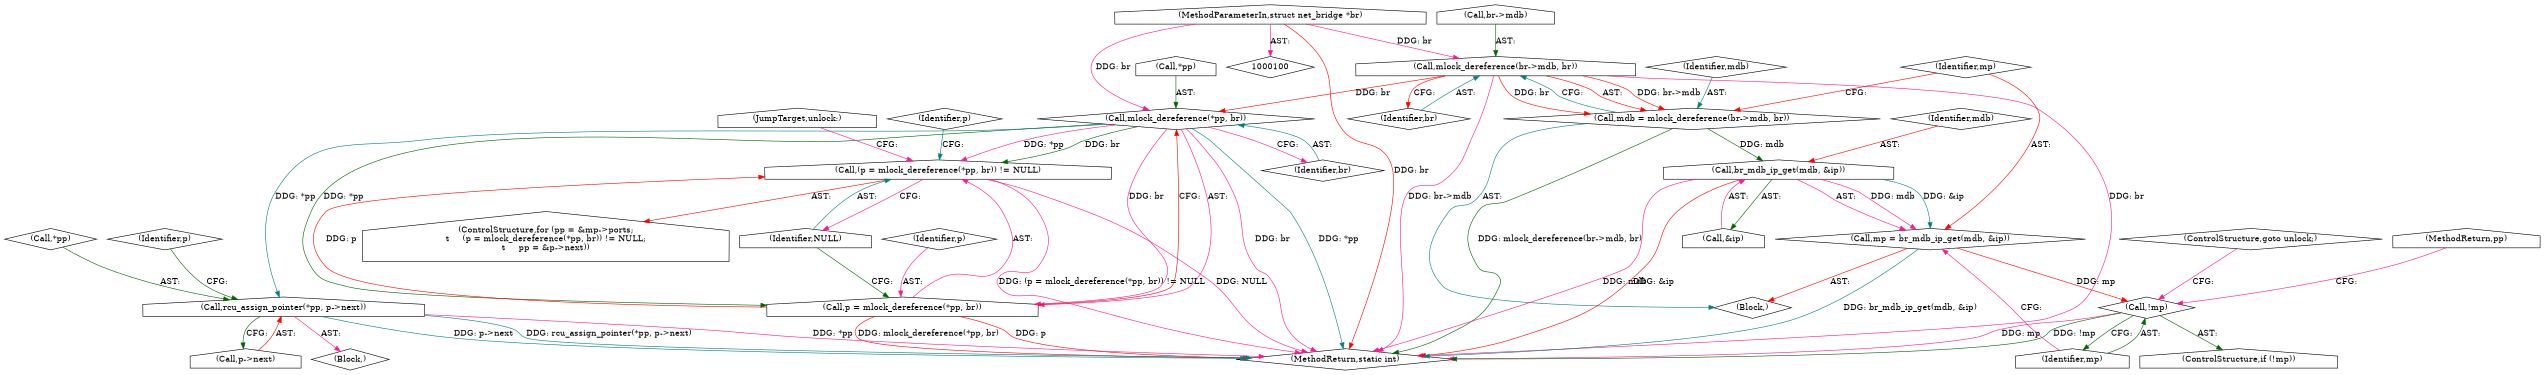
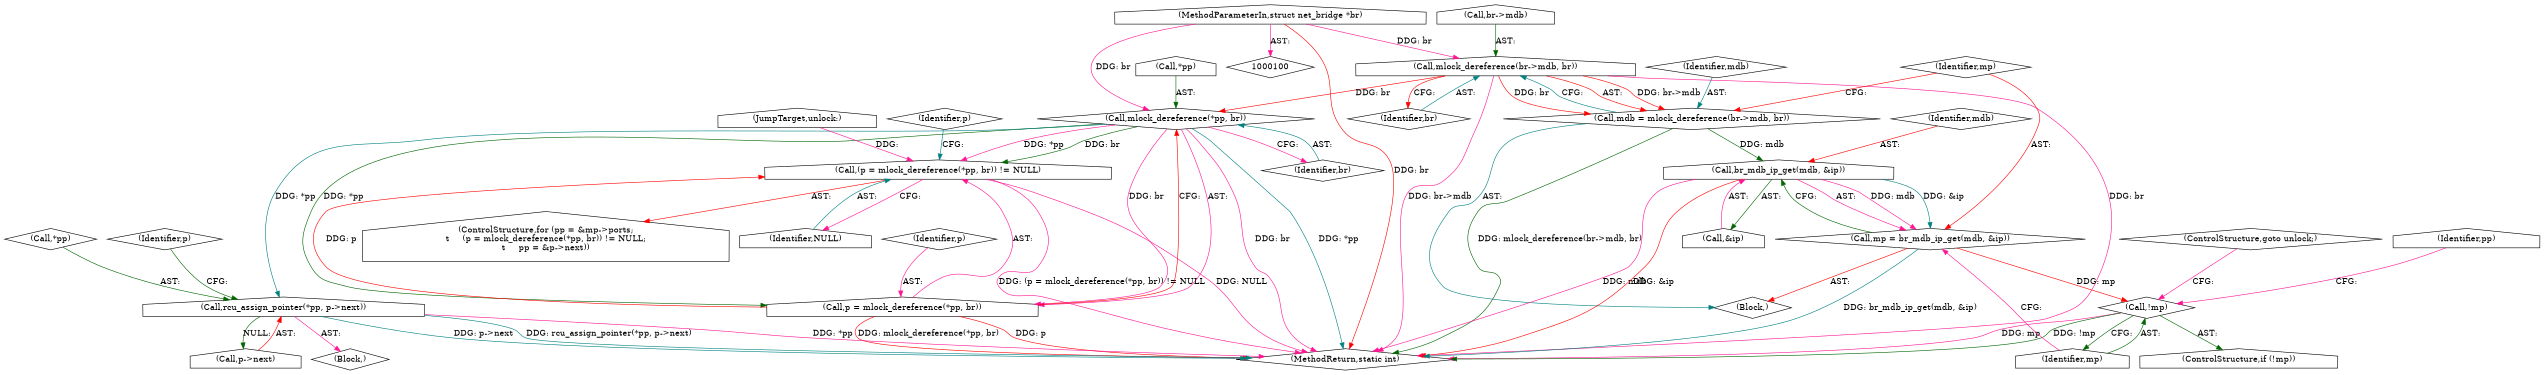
(889, 145) -> (889, 145)
none -> (1823, 217)
(2466, 239) -> (2466, 239)
(851, 271) -> none
(258, 334) -> (258, 334)
